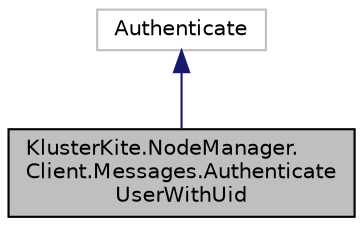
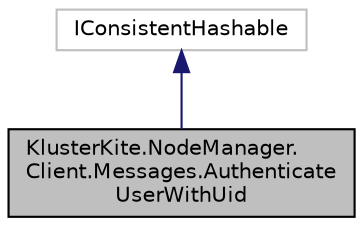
(182, 30) -> (182, 30)
